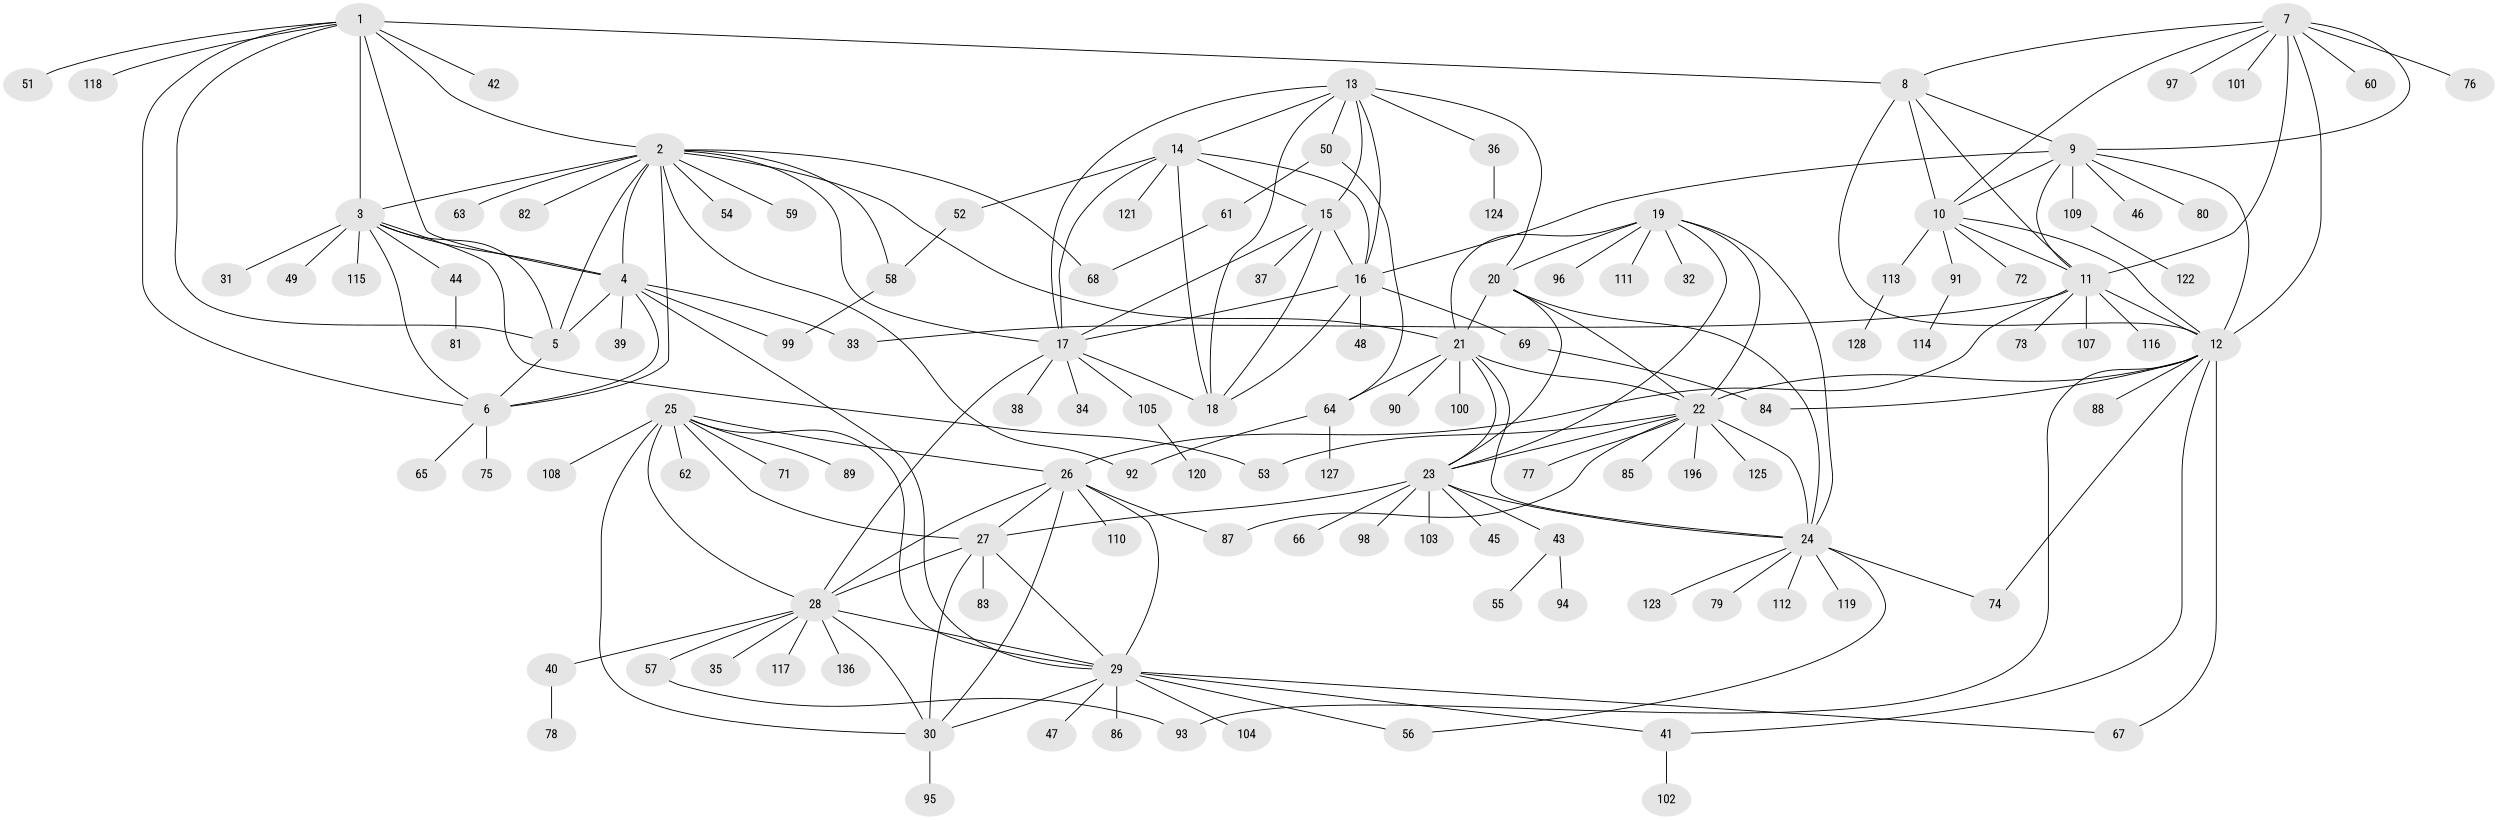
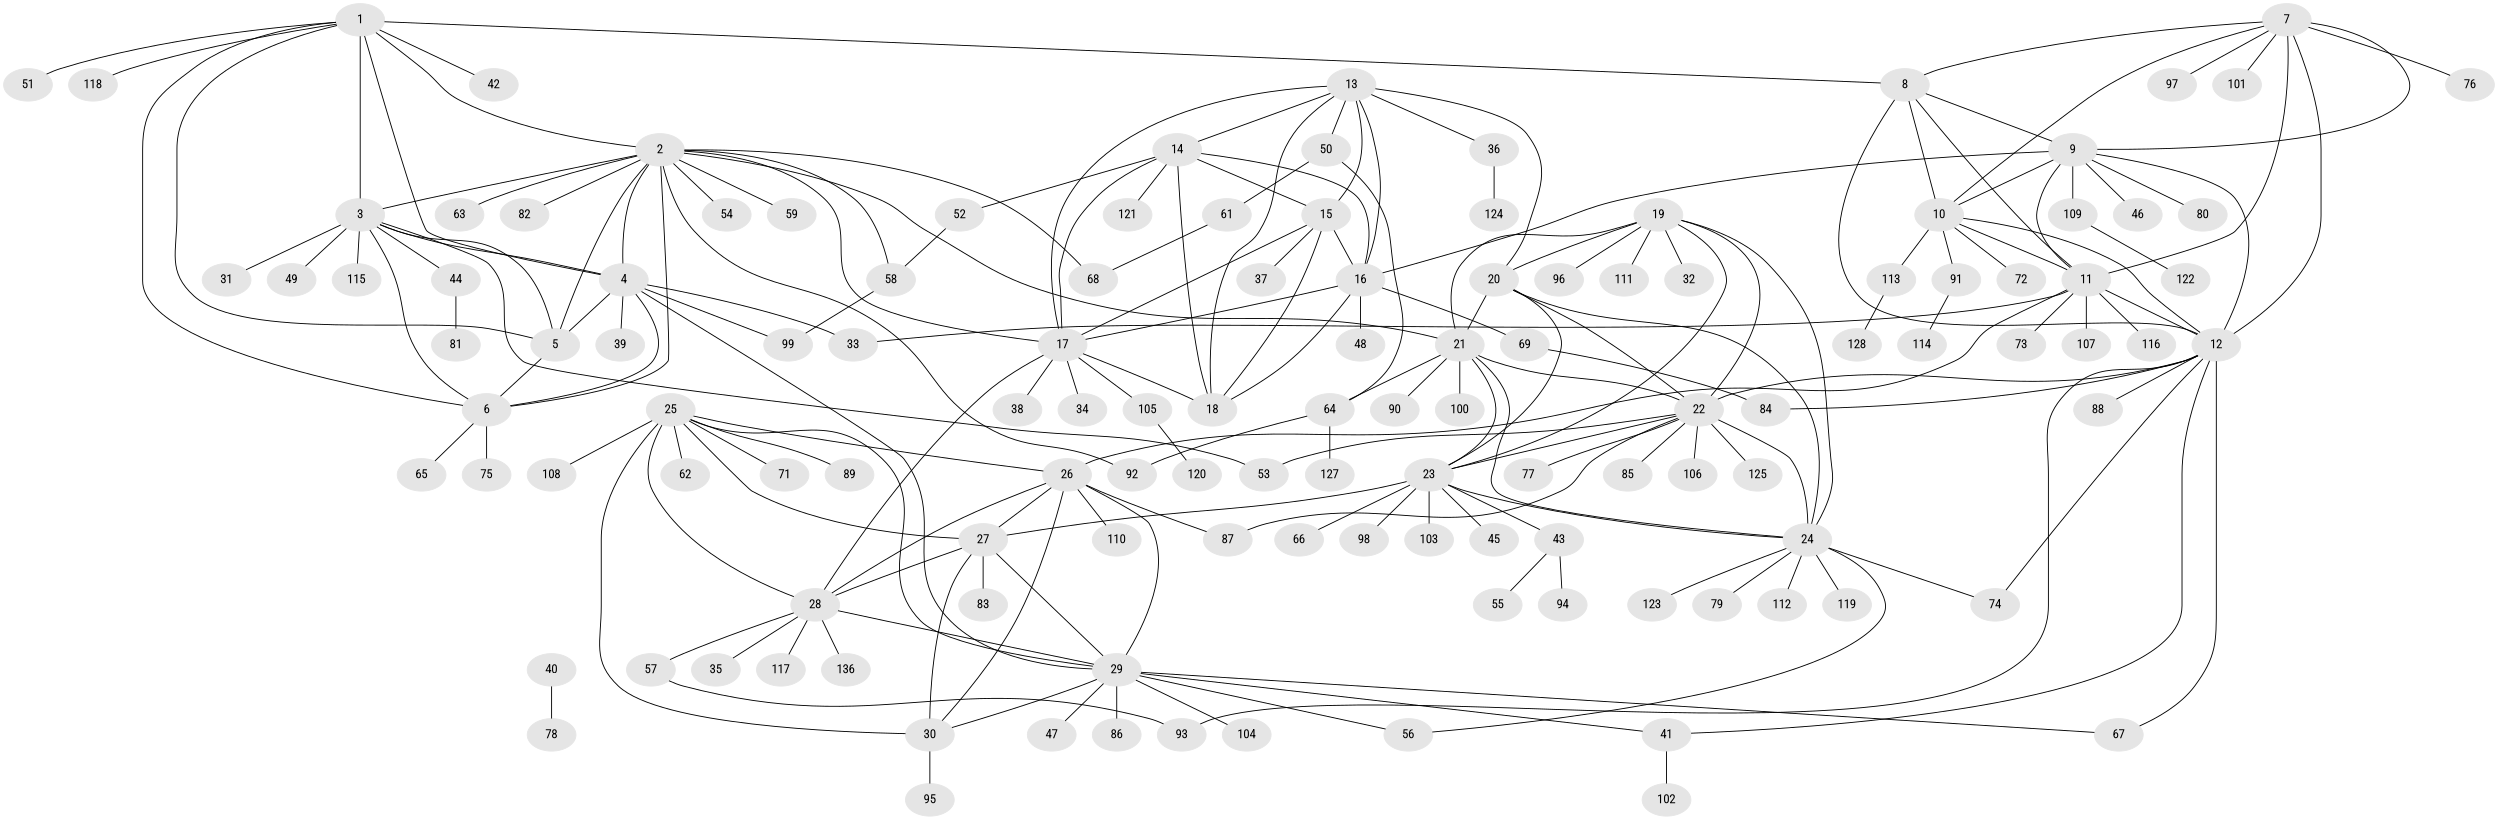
(2371, 85) -> none
(1693, 475) -> (1693, 475)
(684, 637) -> none
(885, 661) -> none
